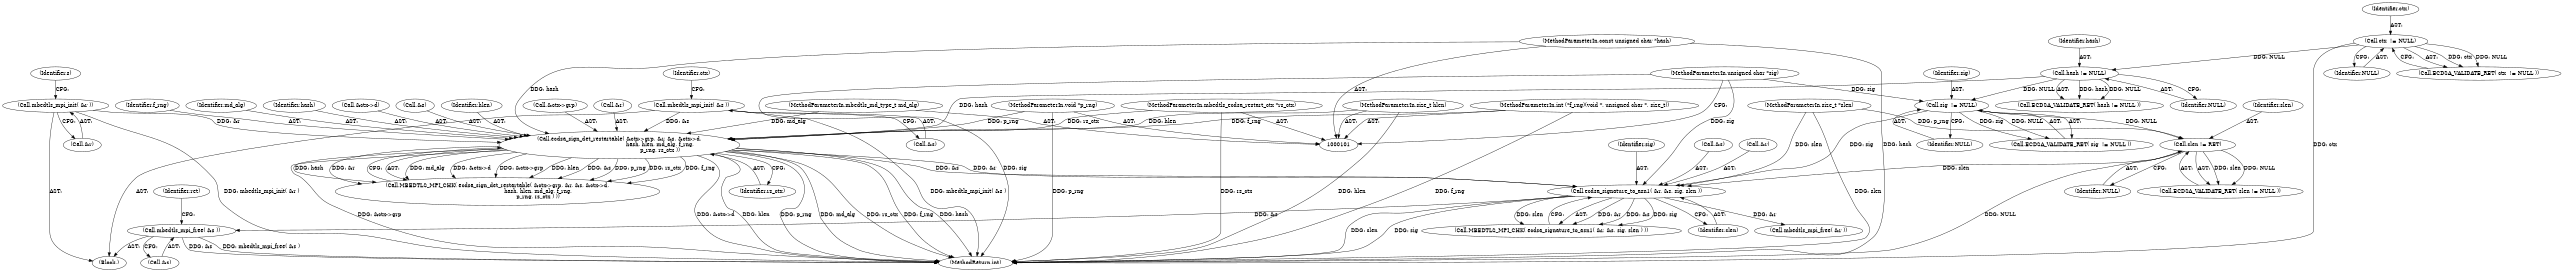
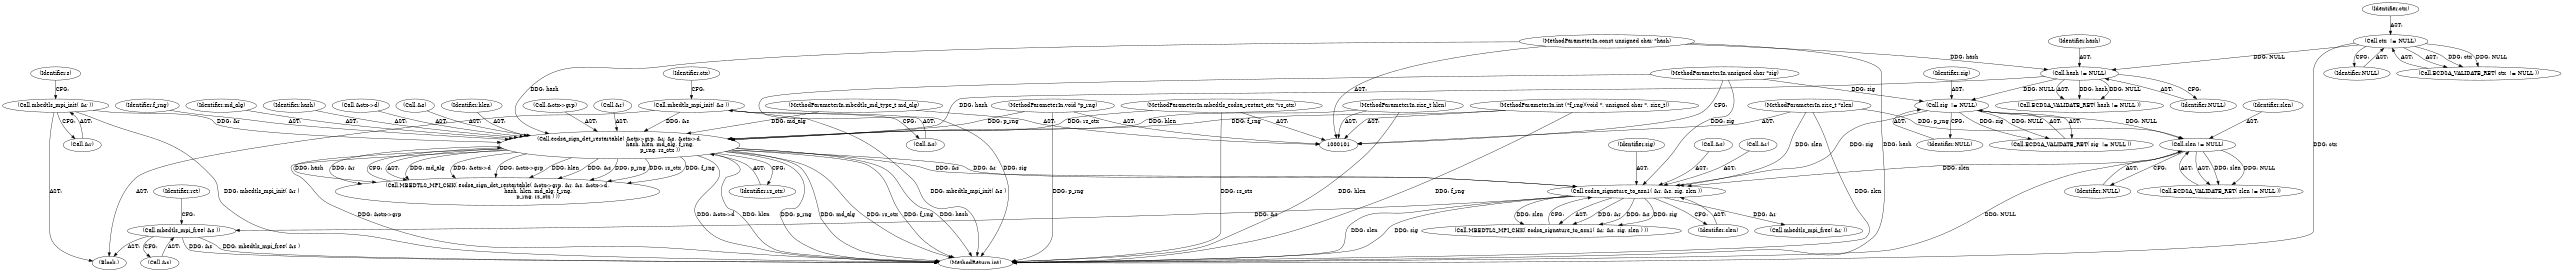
none -> (1865, 53)
(2408, 57) -> (2408, 57)
none -> (1609, 131)
(2198, 145) -> (2198, 145)
